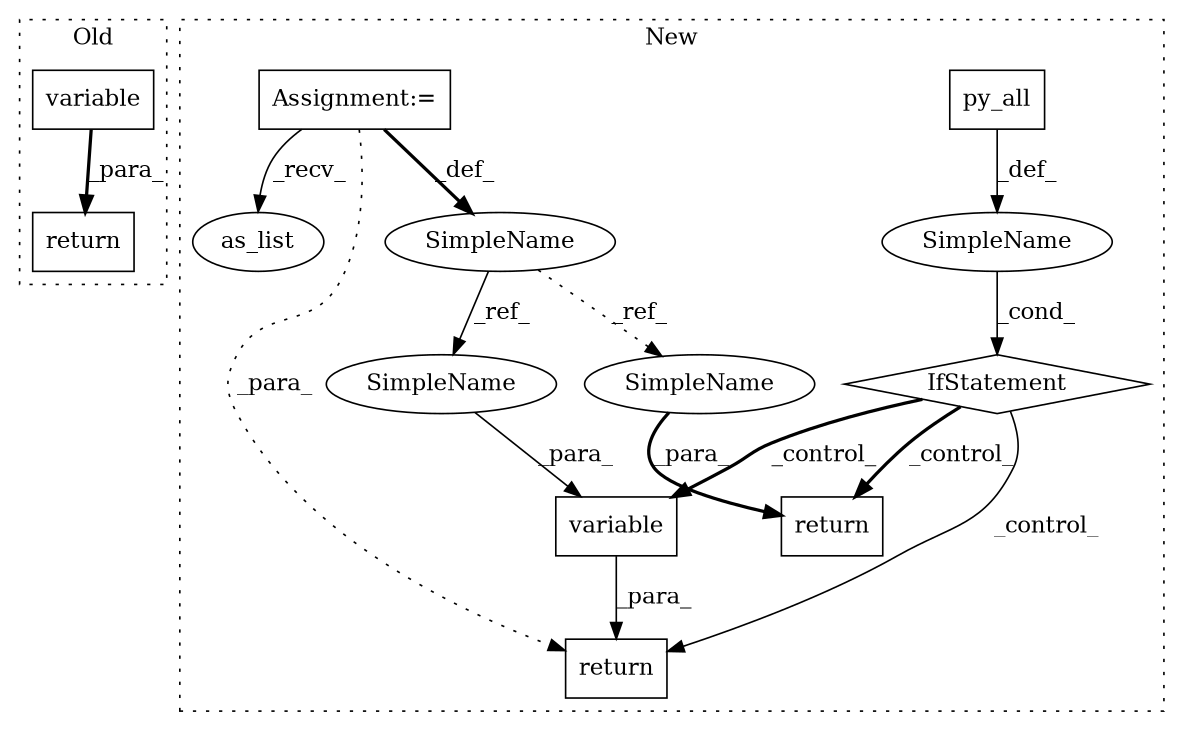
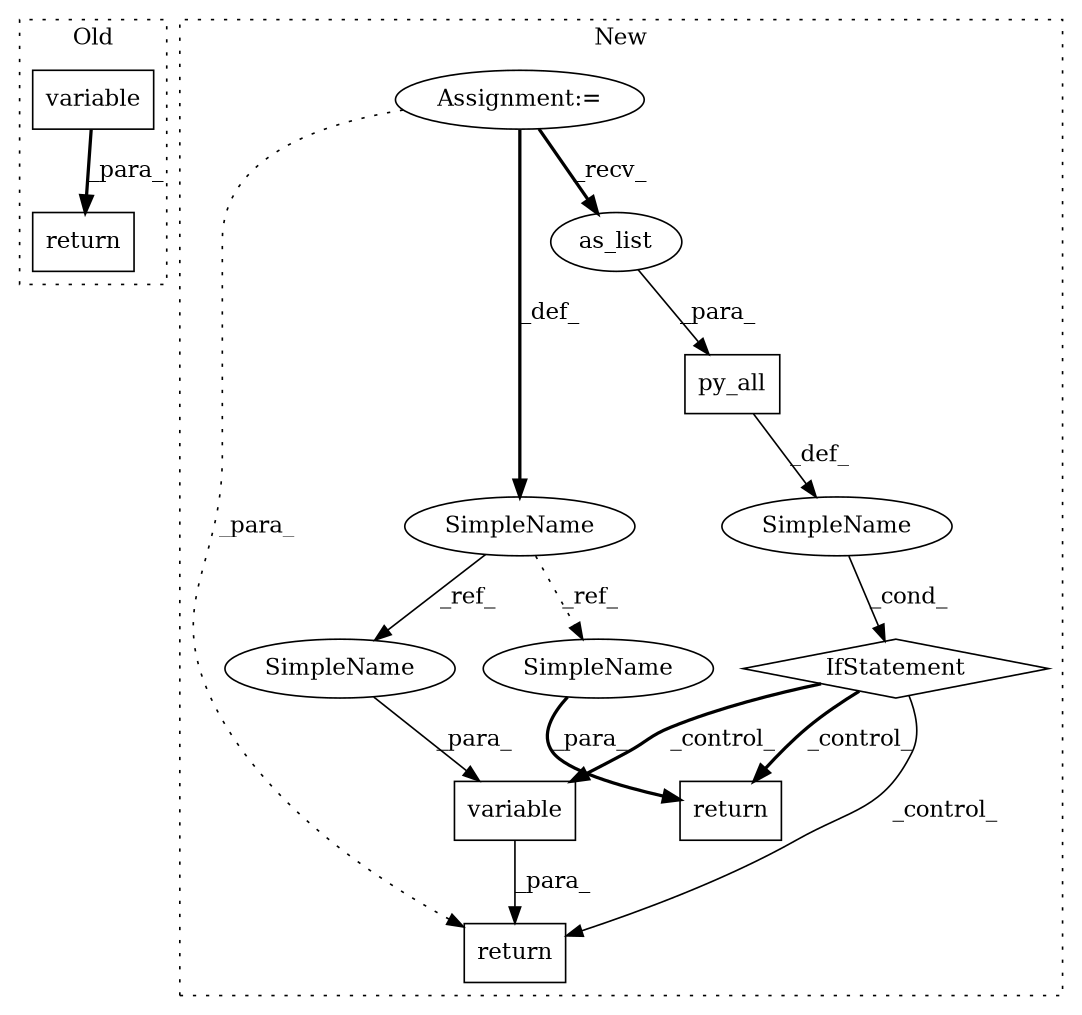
(355, 100) -> (520, 100)
(274, 158) -> (564, 164)
none -> (668, 306)
